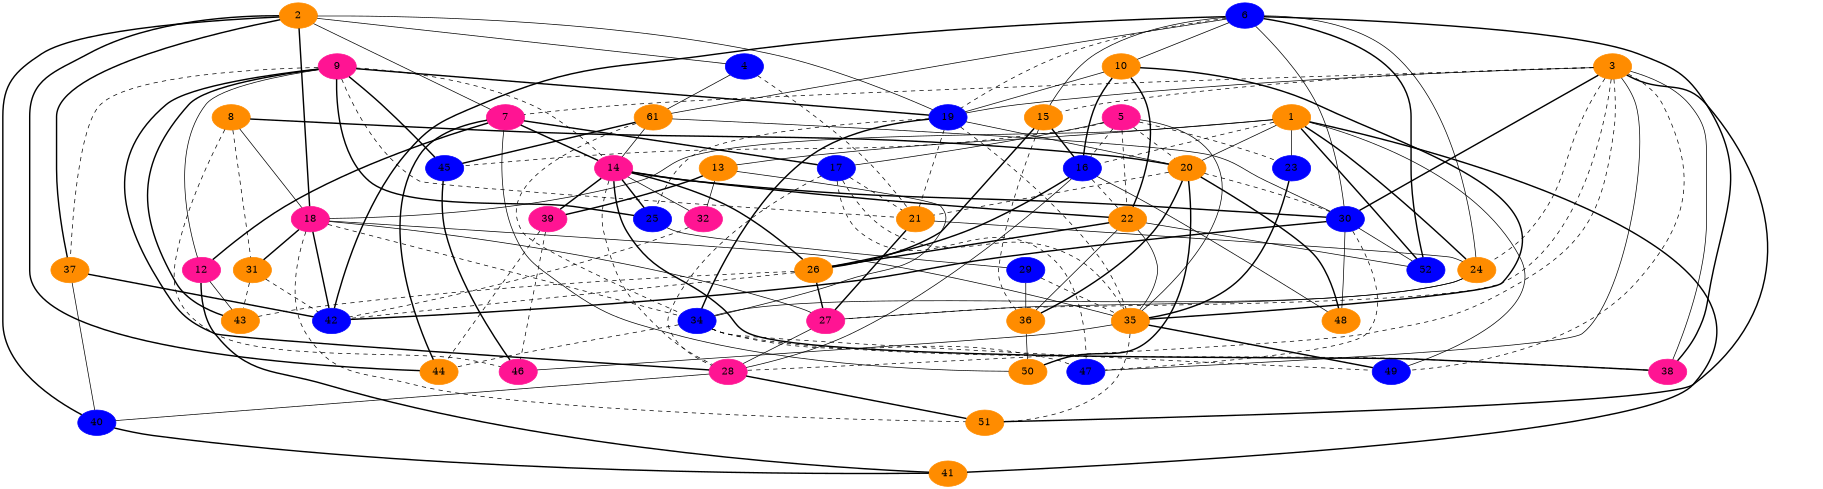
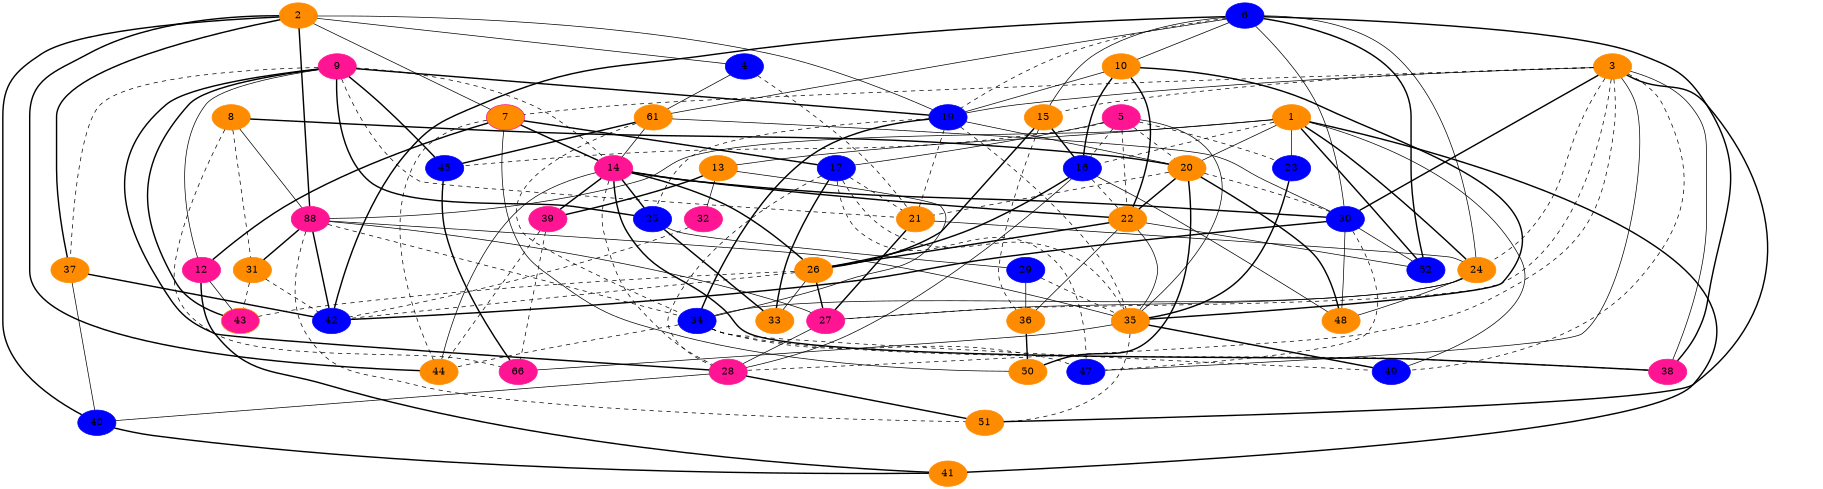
(505, 117) -> (505, 117)
(649, 189) -> (496, 237)
(402, 205) -> (402, 205)
(310, 219) -> (310, 219)
(1124, 260) -> (1157, 194)
none -> (1390, 305)
(240, 321) -> (240, 321)
none -> (775, 321)
(1027, 346) -> (1027, 346)
(518, 372) -> (518, 372)
